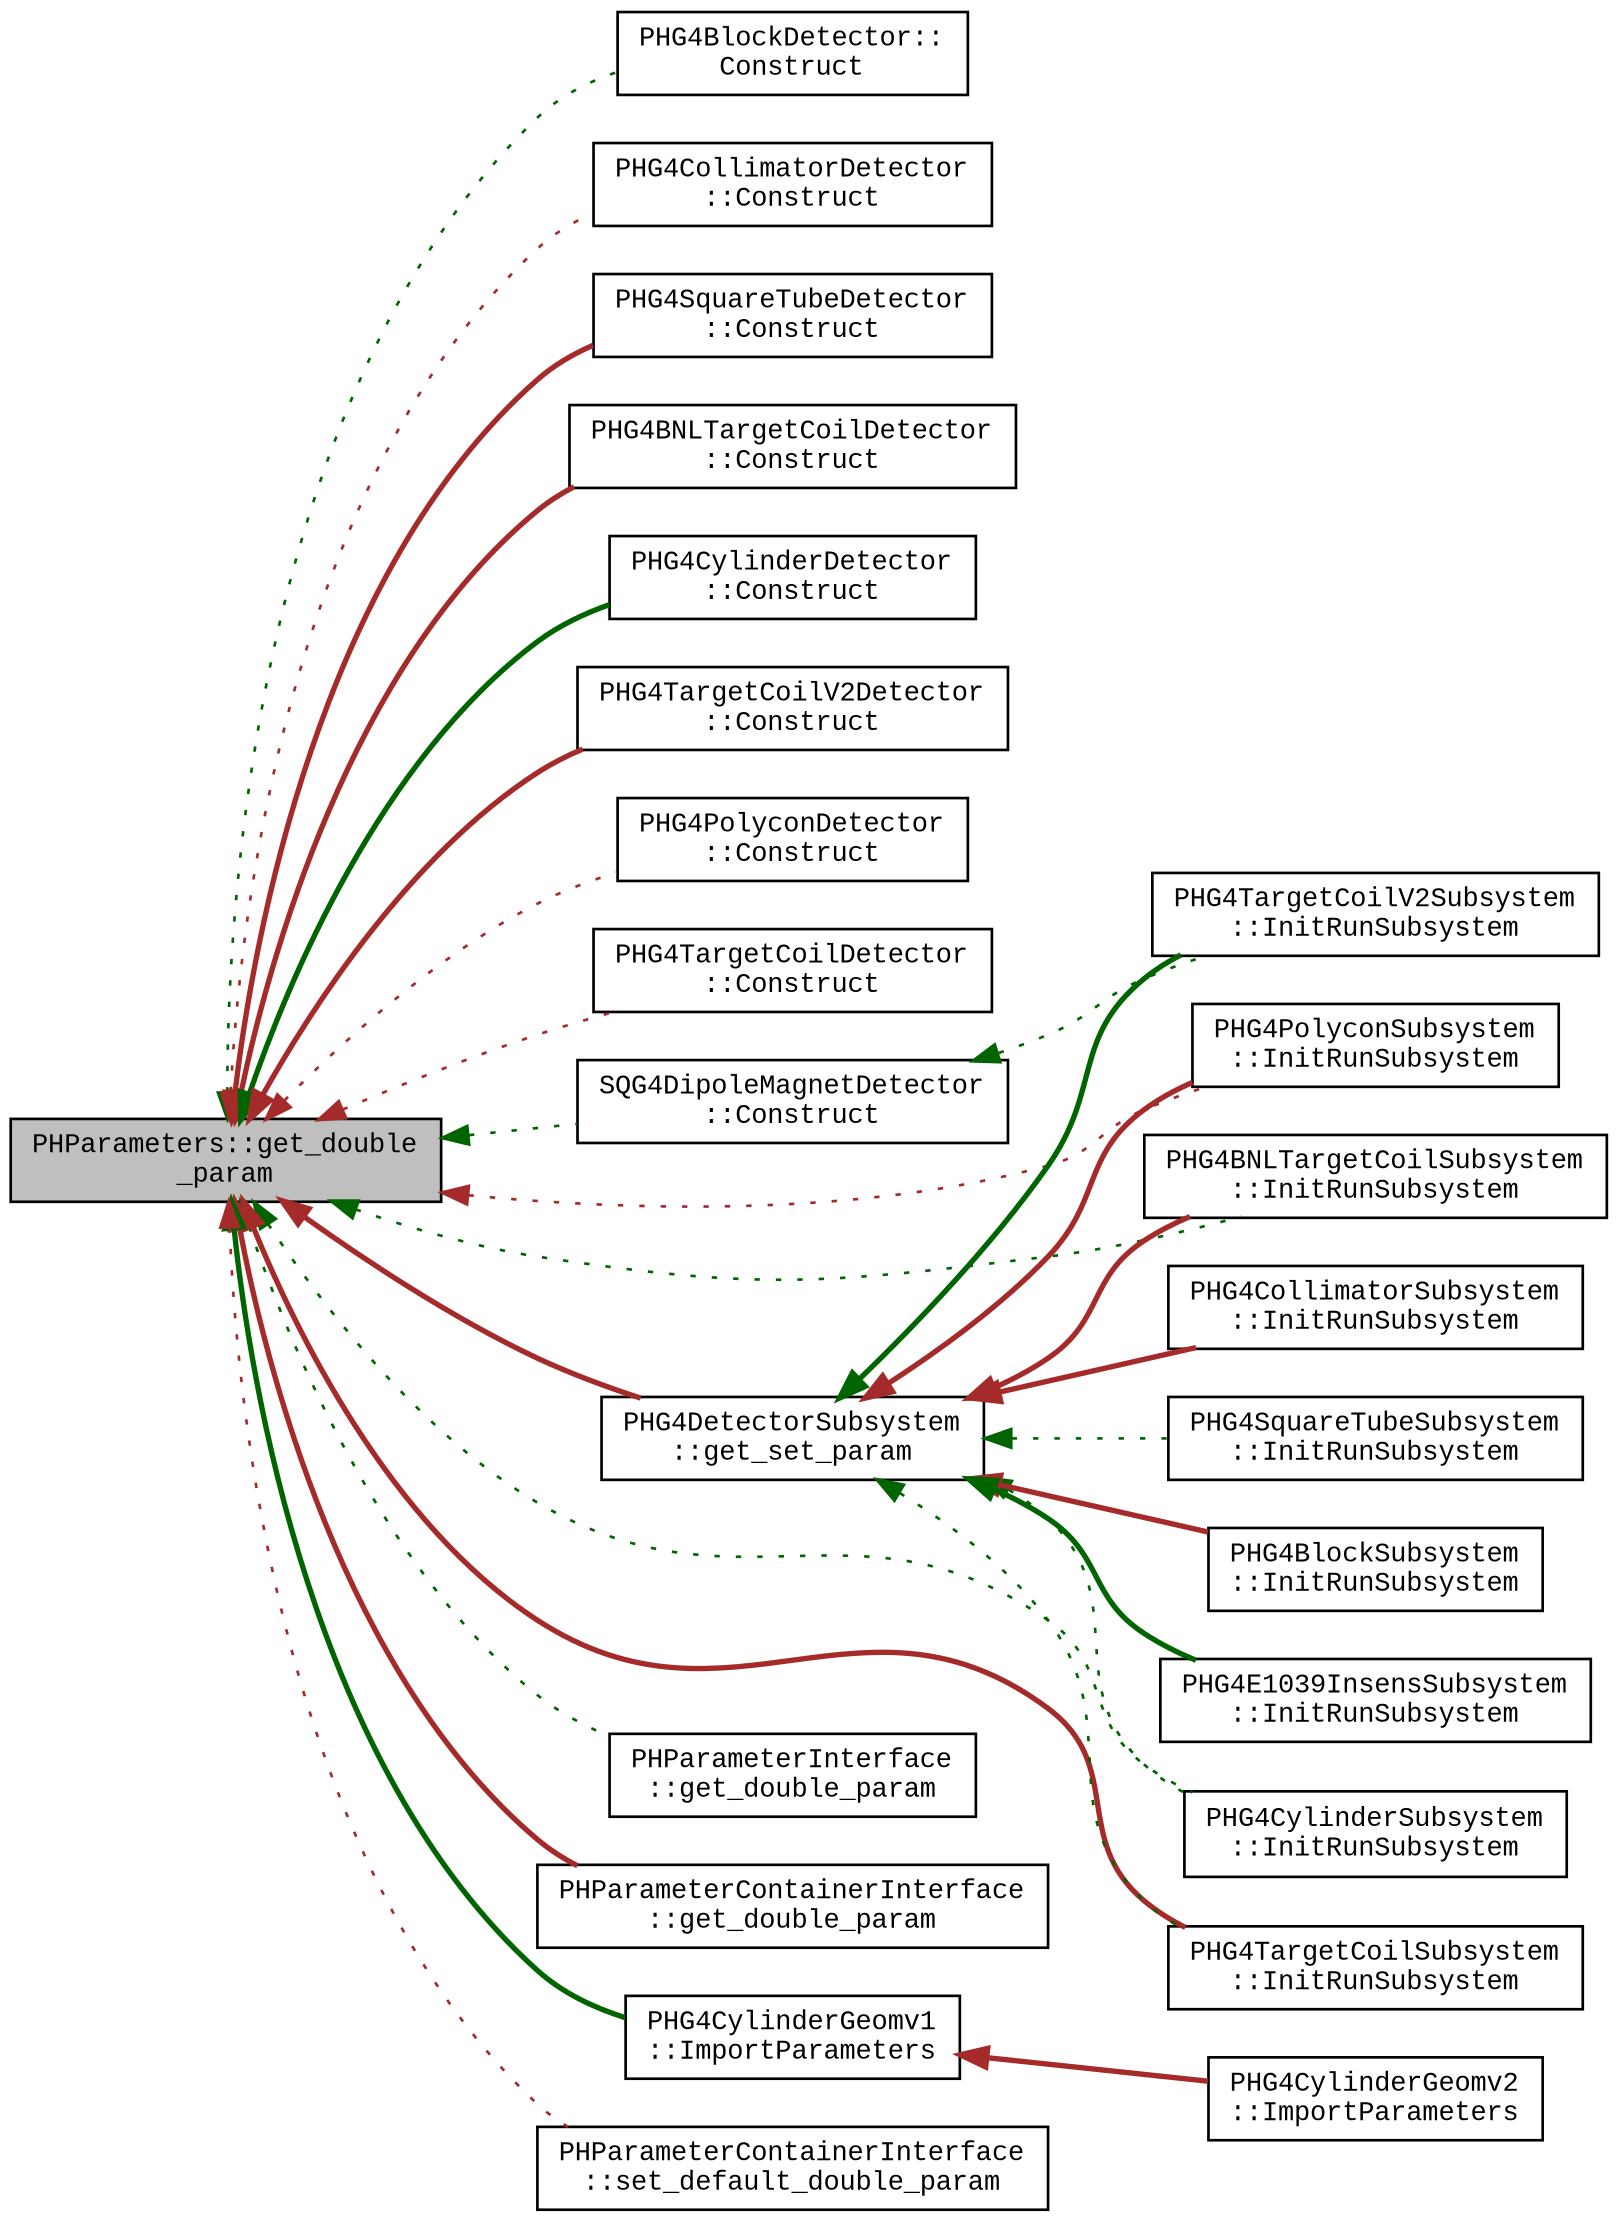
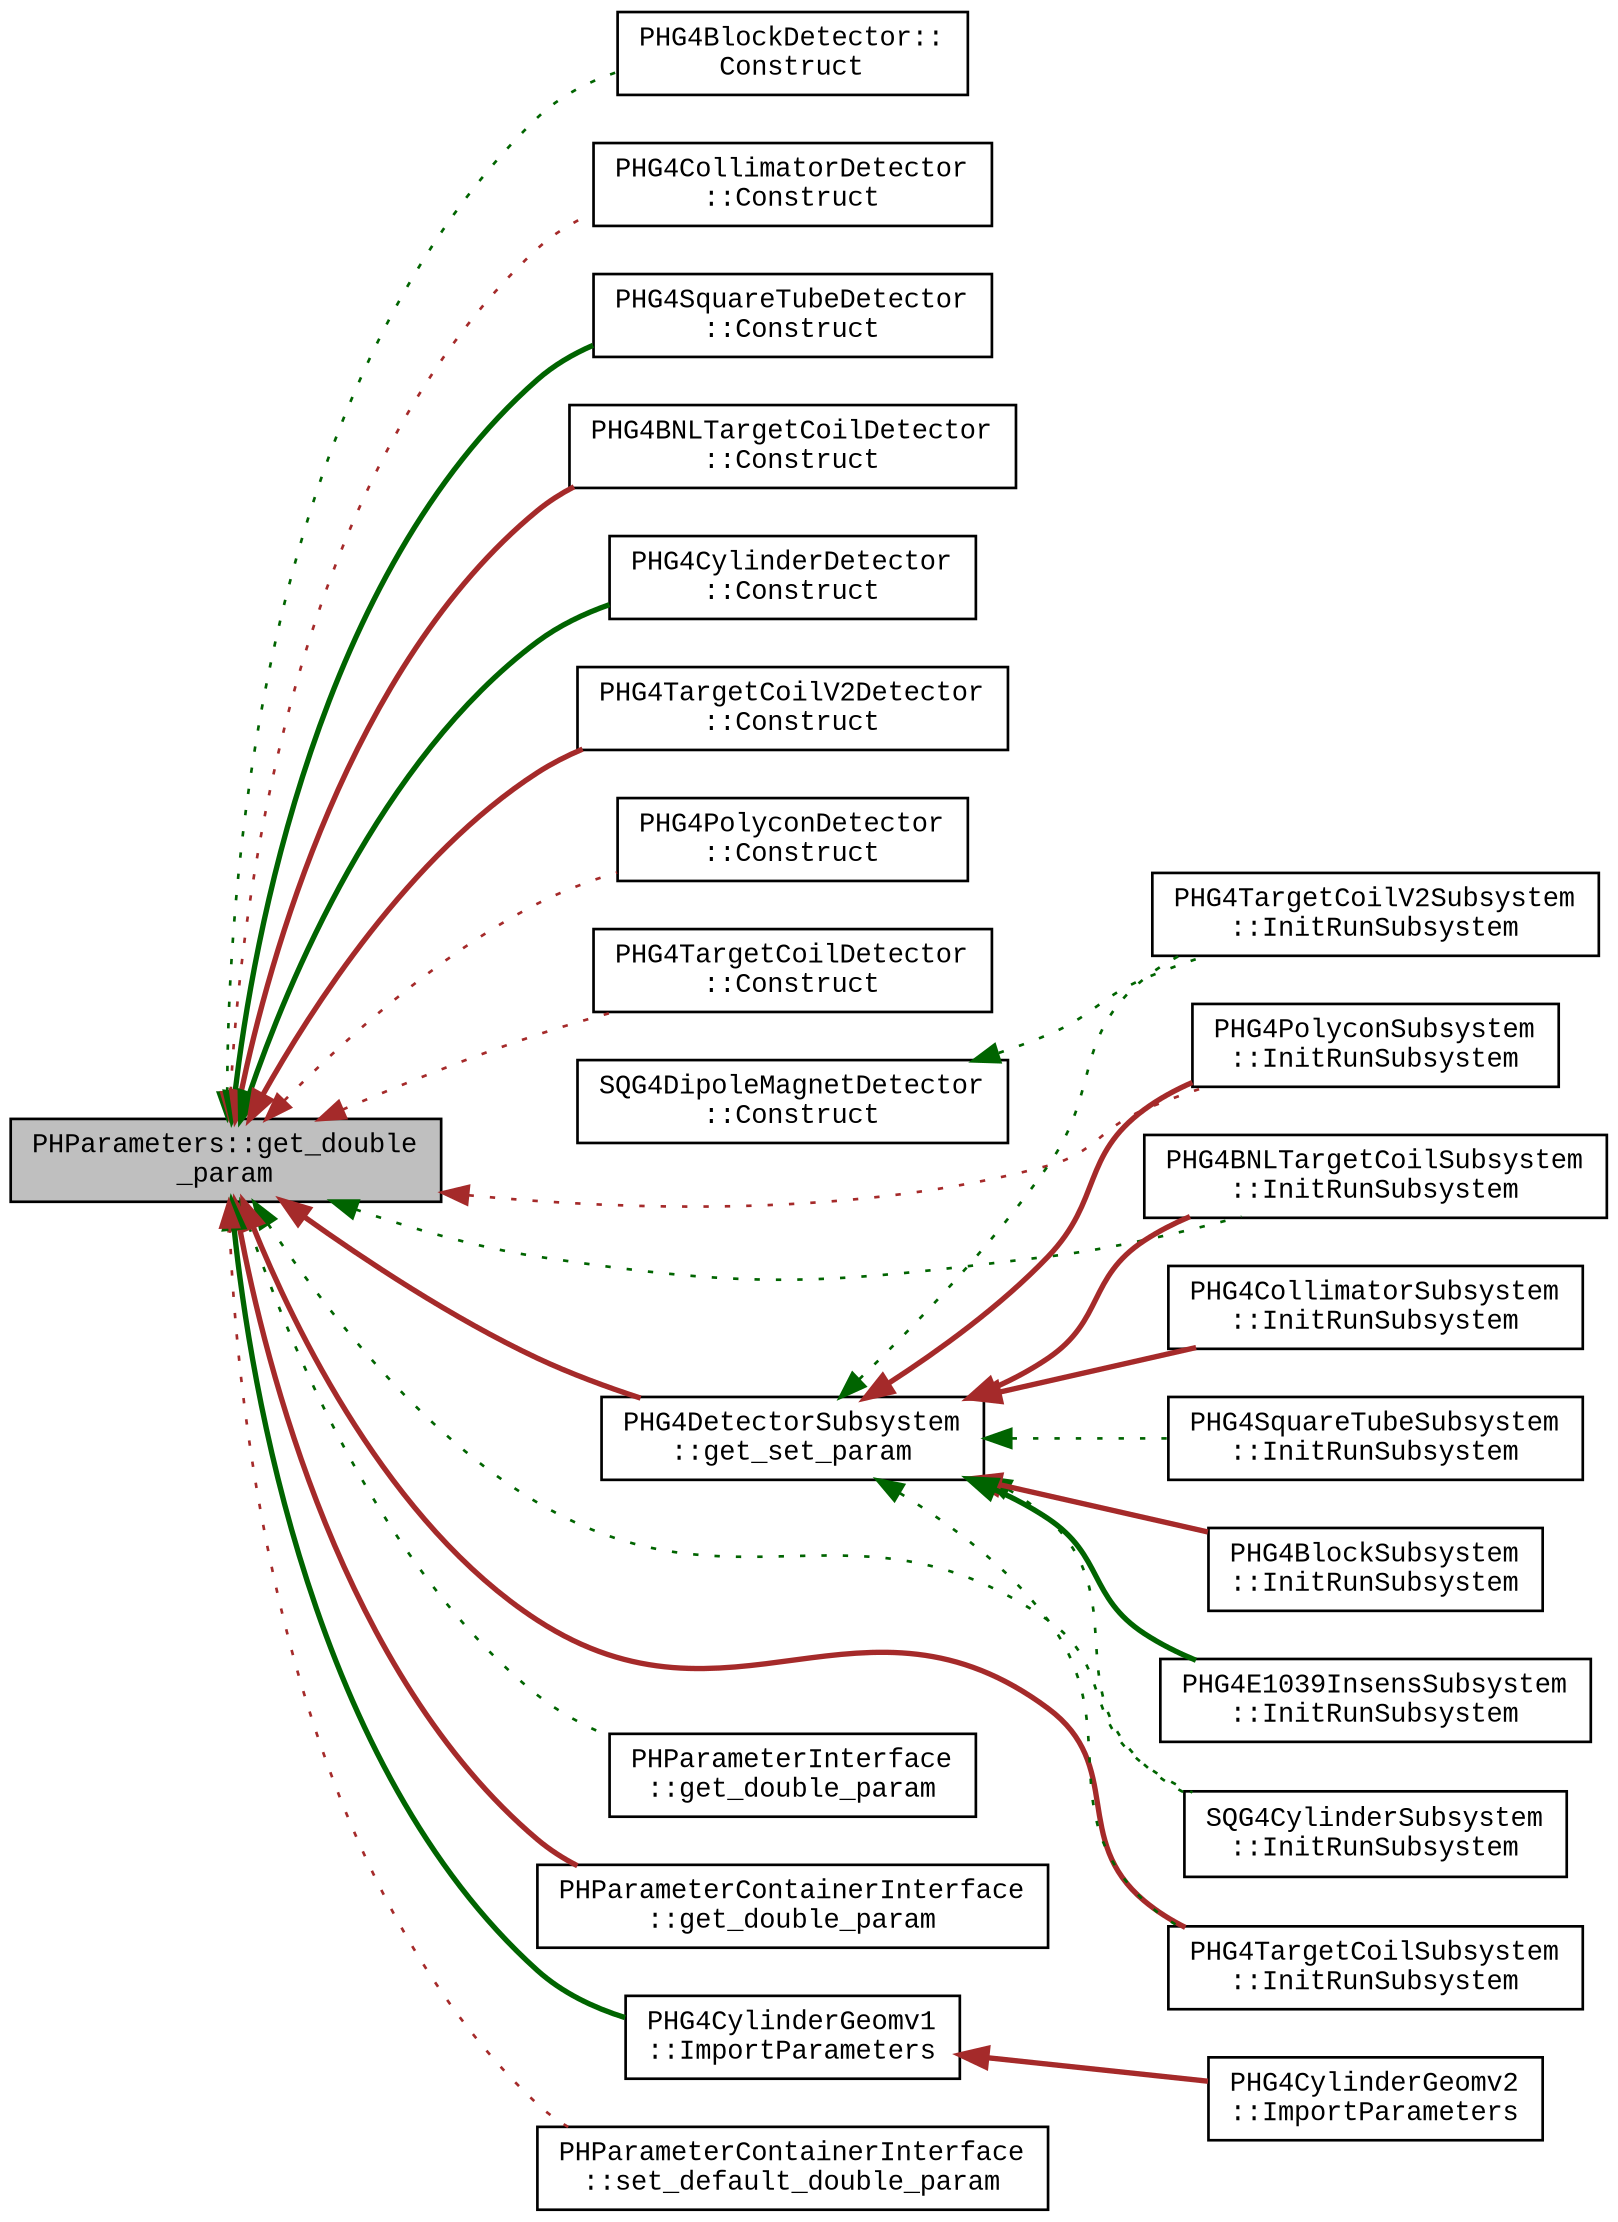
(339, 679) -> (339, 679)
(523, 1129) -> none
(1032, 1188) -> (1032, 1188)
(1376, 1834) -> (1376, 1834)
